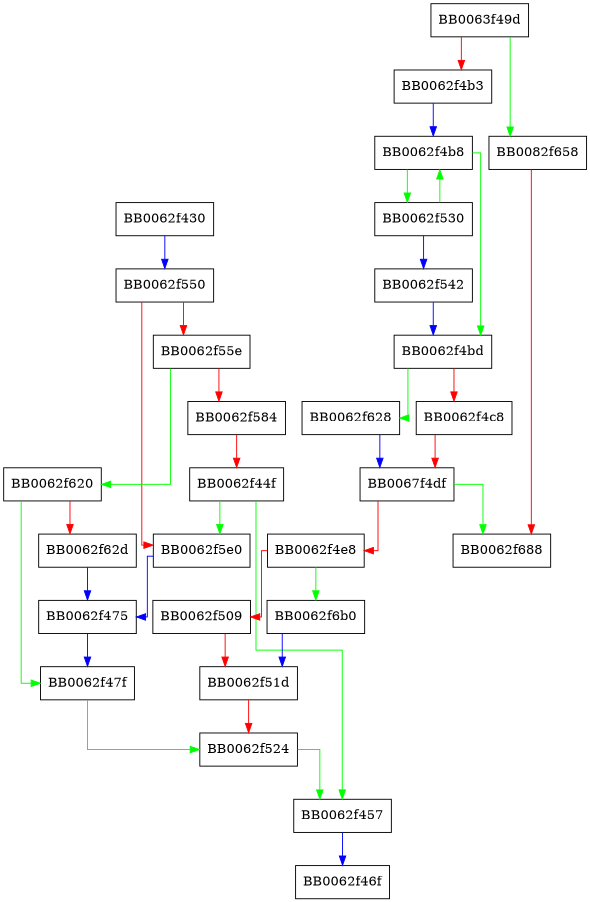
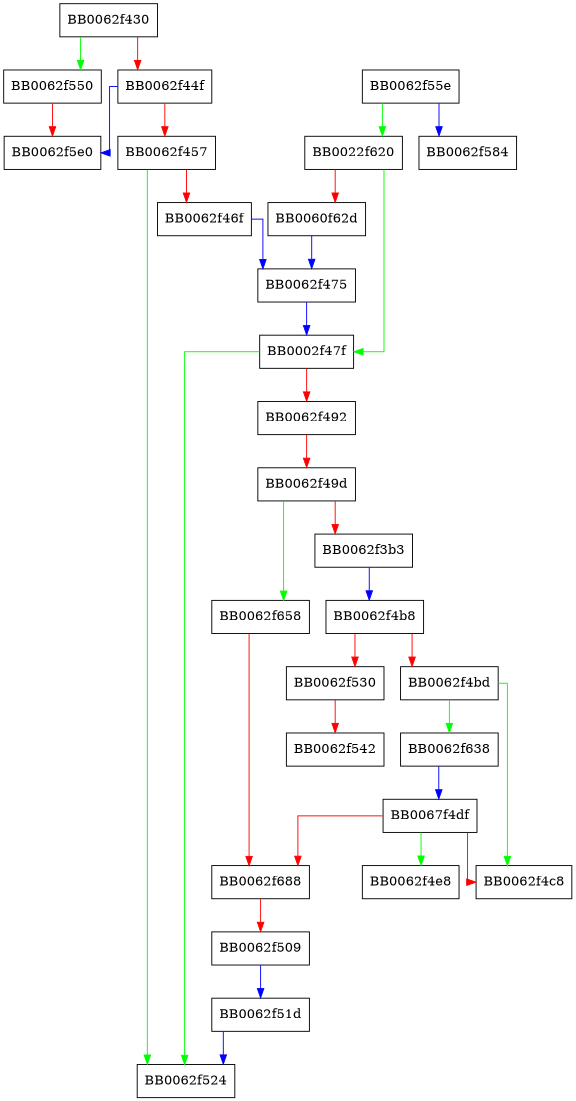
(480, 20) -> (307, 484)
(443, 87) -> (364, 551)
(538, 153) -> (261, 617)
(407, 181) -> (355, 645)
(440, 191) -> none
(481, 235) -> (412, 645)
(165, 248) -> (81, 49)
(424, 248) -> (335, 712)
(183, 314) -> none
(433, 314) -> none
(219, 380) -> (439, 115)
(454, 380) -> (507, 765)
none -> (307, 418)
(351, 418) -> (449, 750)
(237, 446) -> (138, 49)
(435, 446) -> (468, 858)
(52, 484) -> (354, 153)
(483, 490) -> (320, 816)
(220, 513) -> (110, 116)
(378, 528) -> (421, 844)
(87, 551) -> (317, 219)
(262, 582) -> (261, 911)
(147, 585) -> (263, 234)
(316, 617) -> none
(225, 645) -> (261, 977)
(295, 650) -> (165, 115)
(87, 683) -> (307, 352)
(249, 712) -> (223, 1043)
(320, 759) -> (147, 612)
(343, 844) -> (186, 181)
